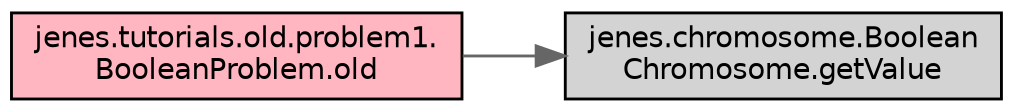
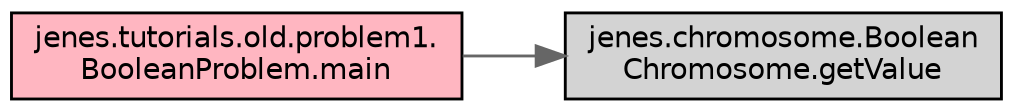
(237, 56) -> (237, 56)
